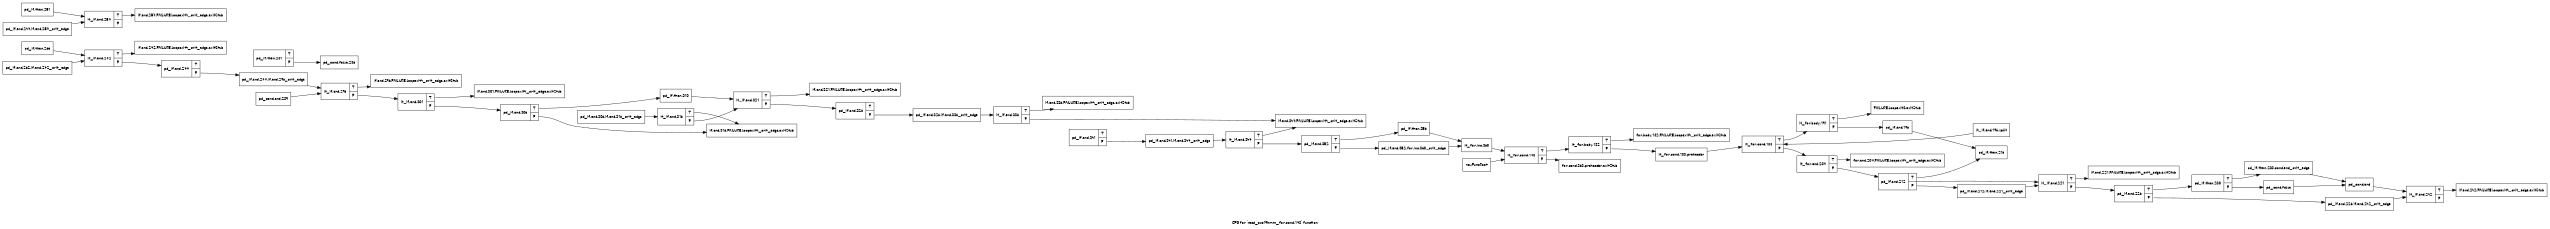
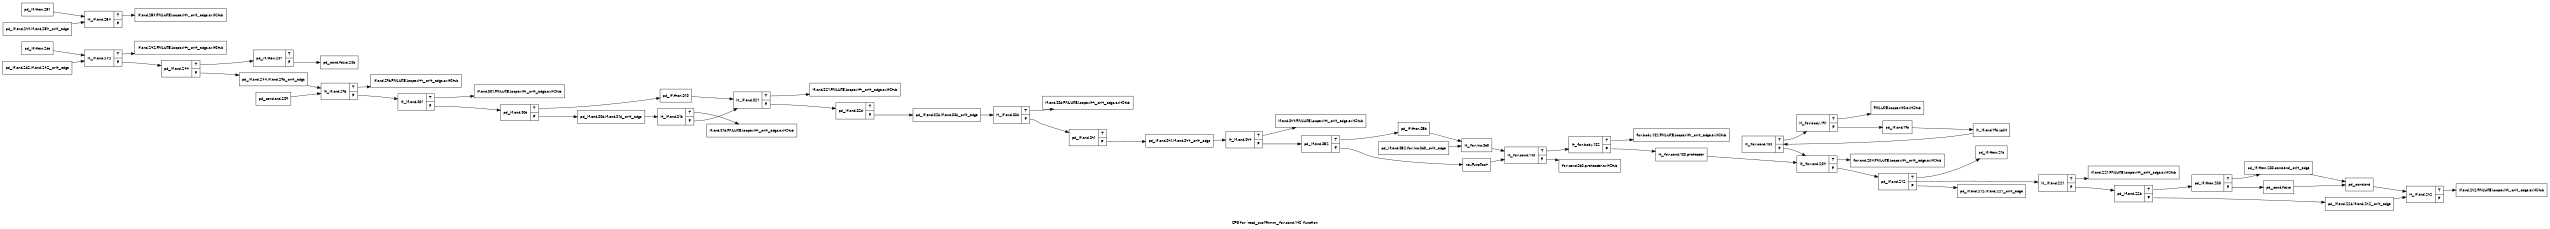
none -> (225, 64)
(1151, 120) -> (1047, 126)
(620, 131) -> (556, 117)
(1944, 140) -> (1941, 129)
(1358, 148) -> (1399, 161)
(1723, 149) -> (1750, 159)
(2030, 186) -> none
